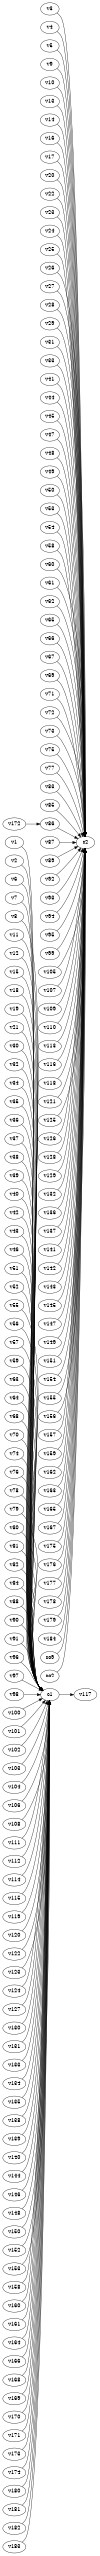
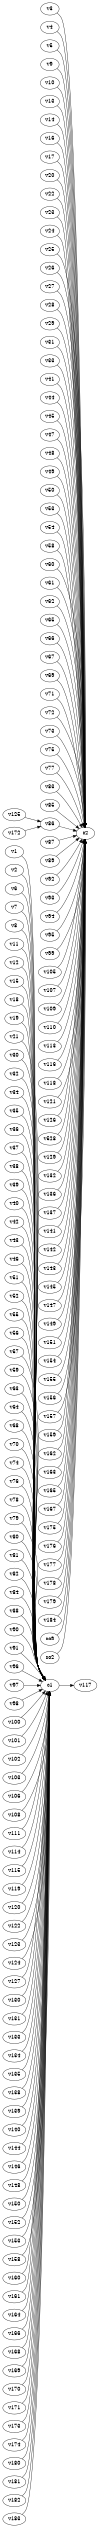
(82, 986) -> (31, 819)
(50, 1157) -> (50, 1139)
(14, 1787) -> none
(14, 1861) -> none
